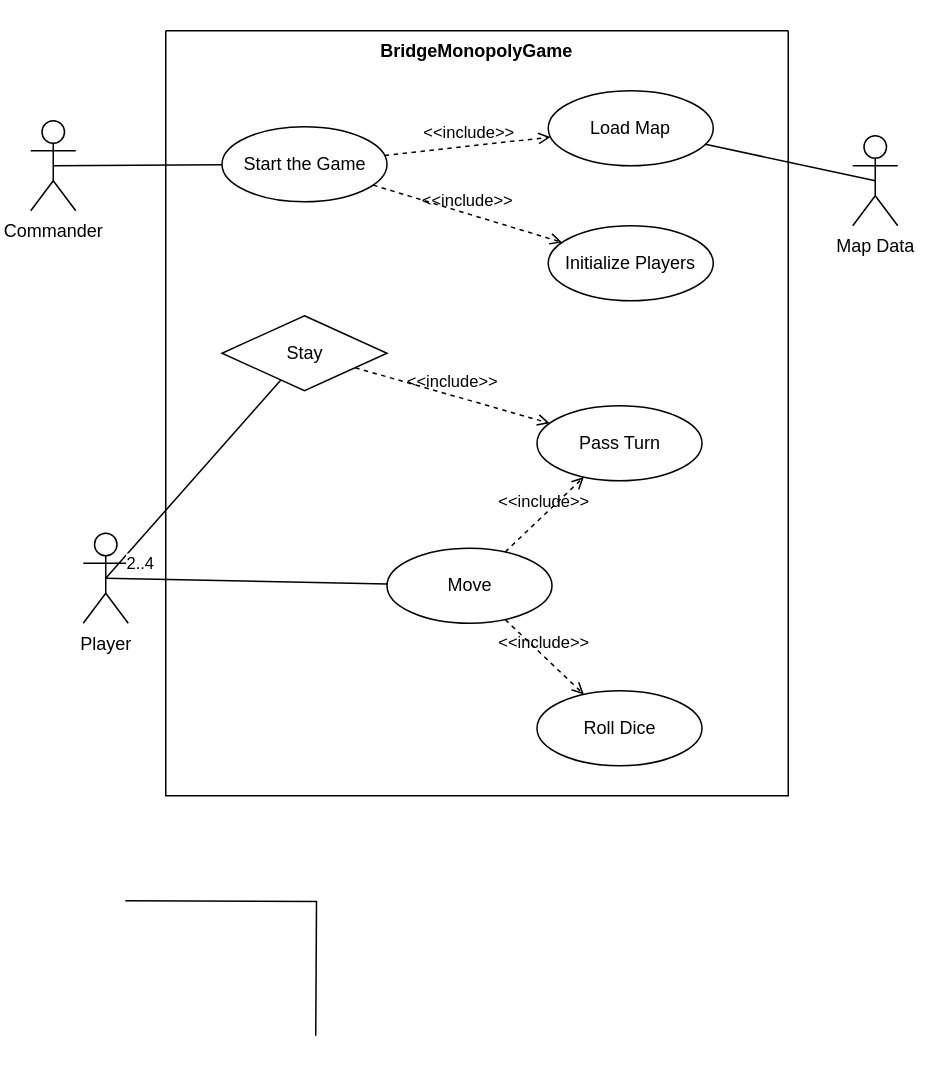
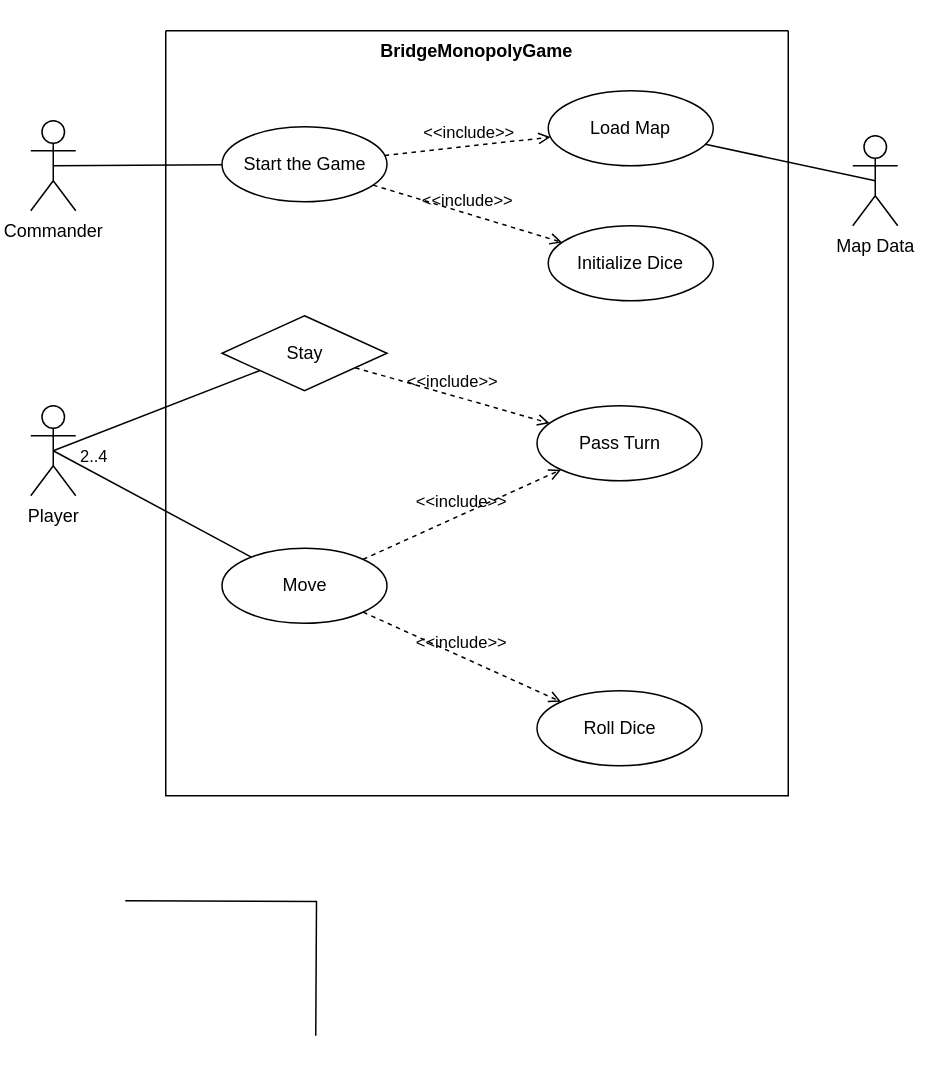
(631, 263) -> (631, 263)
(106, 578) -> (53, 451)
(470, 586) -> (305, 586)
